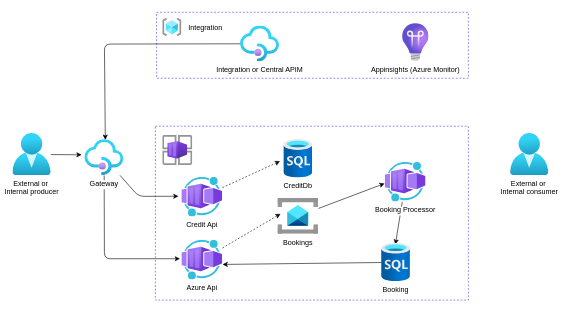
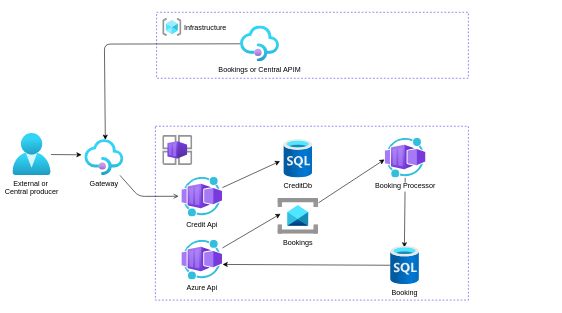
(205, 28) -> (205, 28)
(416, 42) -> none
(259, 70) -> (259, 70)
(530, 155) -> none
(249, 176) -> (249, 176)
(405, 182) -> (405, 158)
(31, 184) -> (31, 184)
(172, 196) -> (174, 196)
(249, 232) -> (249, 232)
(104, 248) -> none
(396, 263) -> (405, 266)
